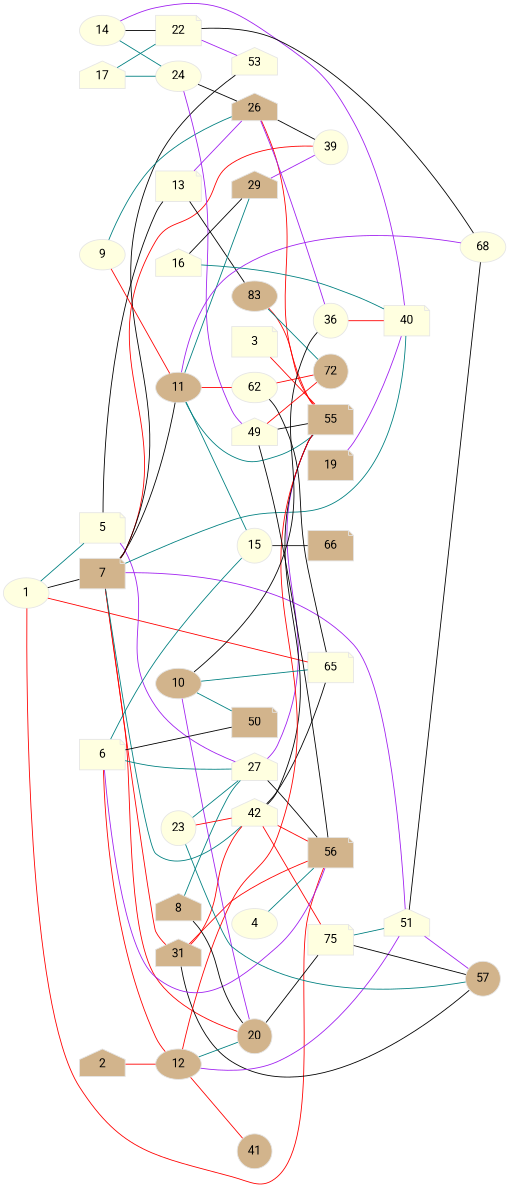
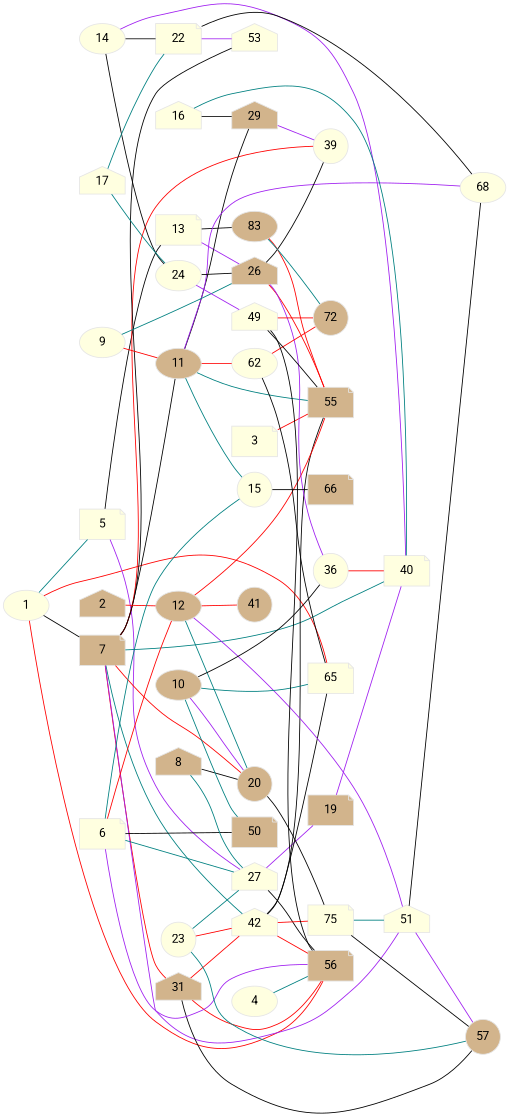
(135, 50) -> (128, 161)
(222, 273) -> (216, 239)
(293, 598) -> (285, 851)
